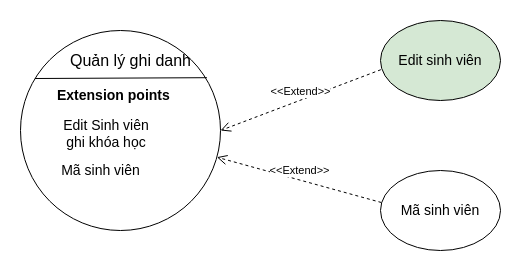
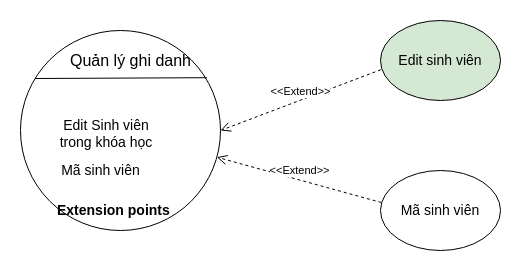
(121, 96) -> (121, 211)
(107, 132) -> (107, 132)
